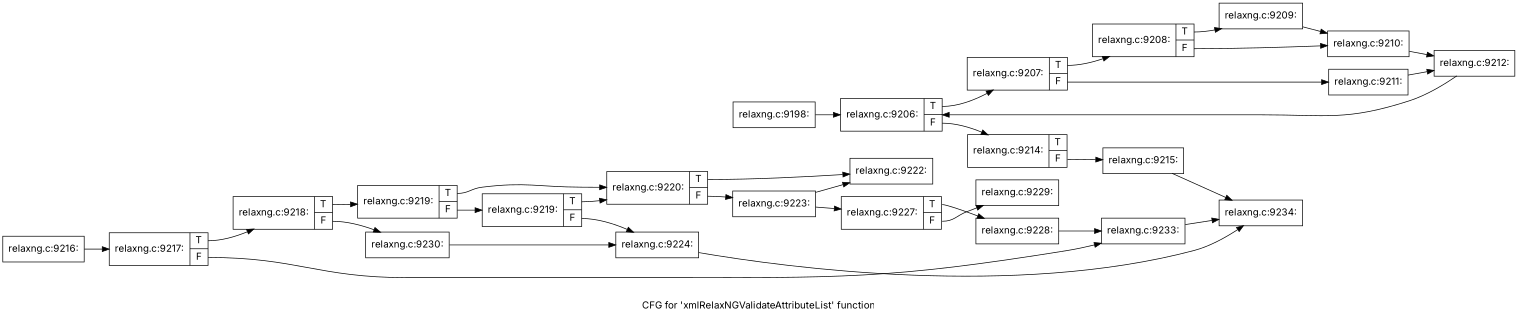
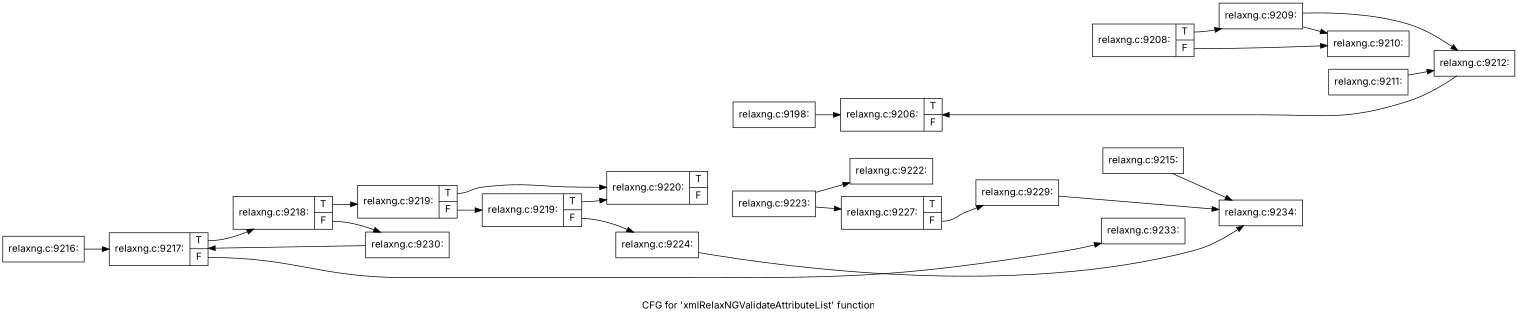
(1418, 53) -> (1380, 18)
(1017, 74) -> none
(1017, 151) -> none
(775, 178) -> none
(717, 196) -> none
(1199, 223) -> (1135, 203)
(1017, 231) -> none
(529, 245) -> (290, 247)
